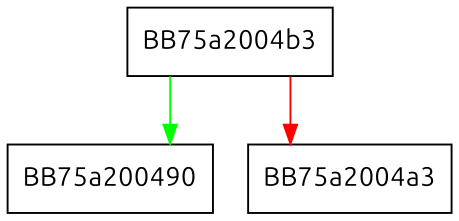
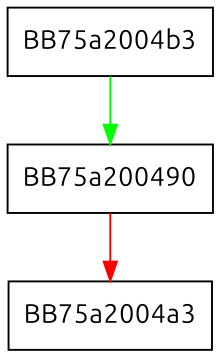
(290, 101) -> (110, 237)
